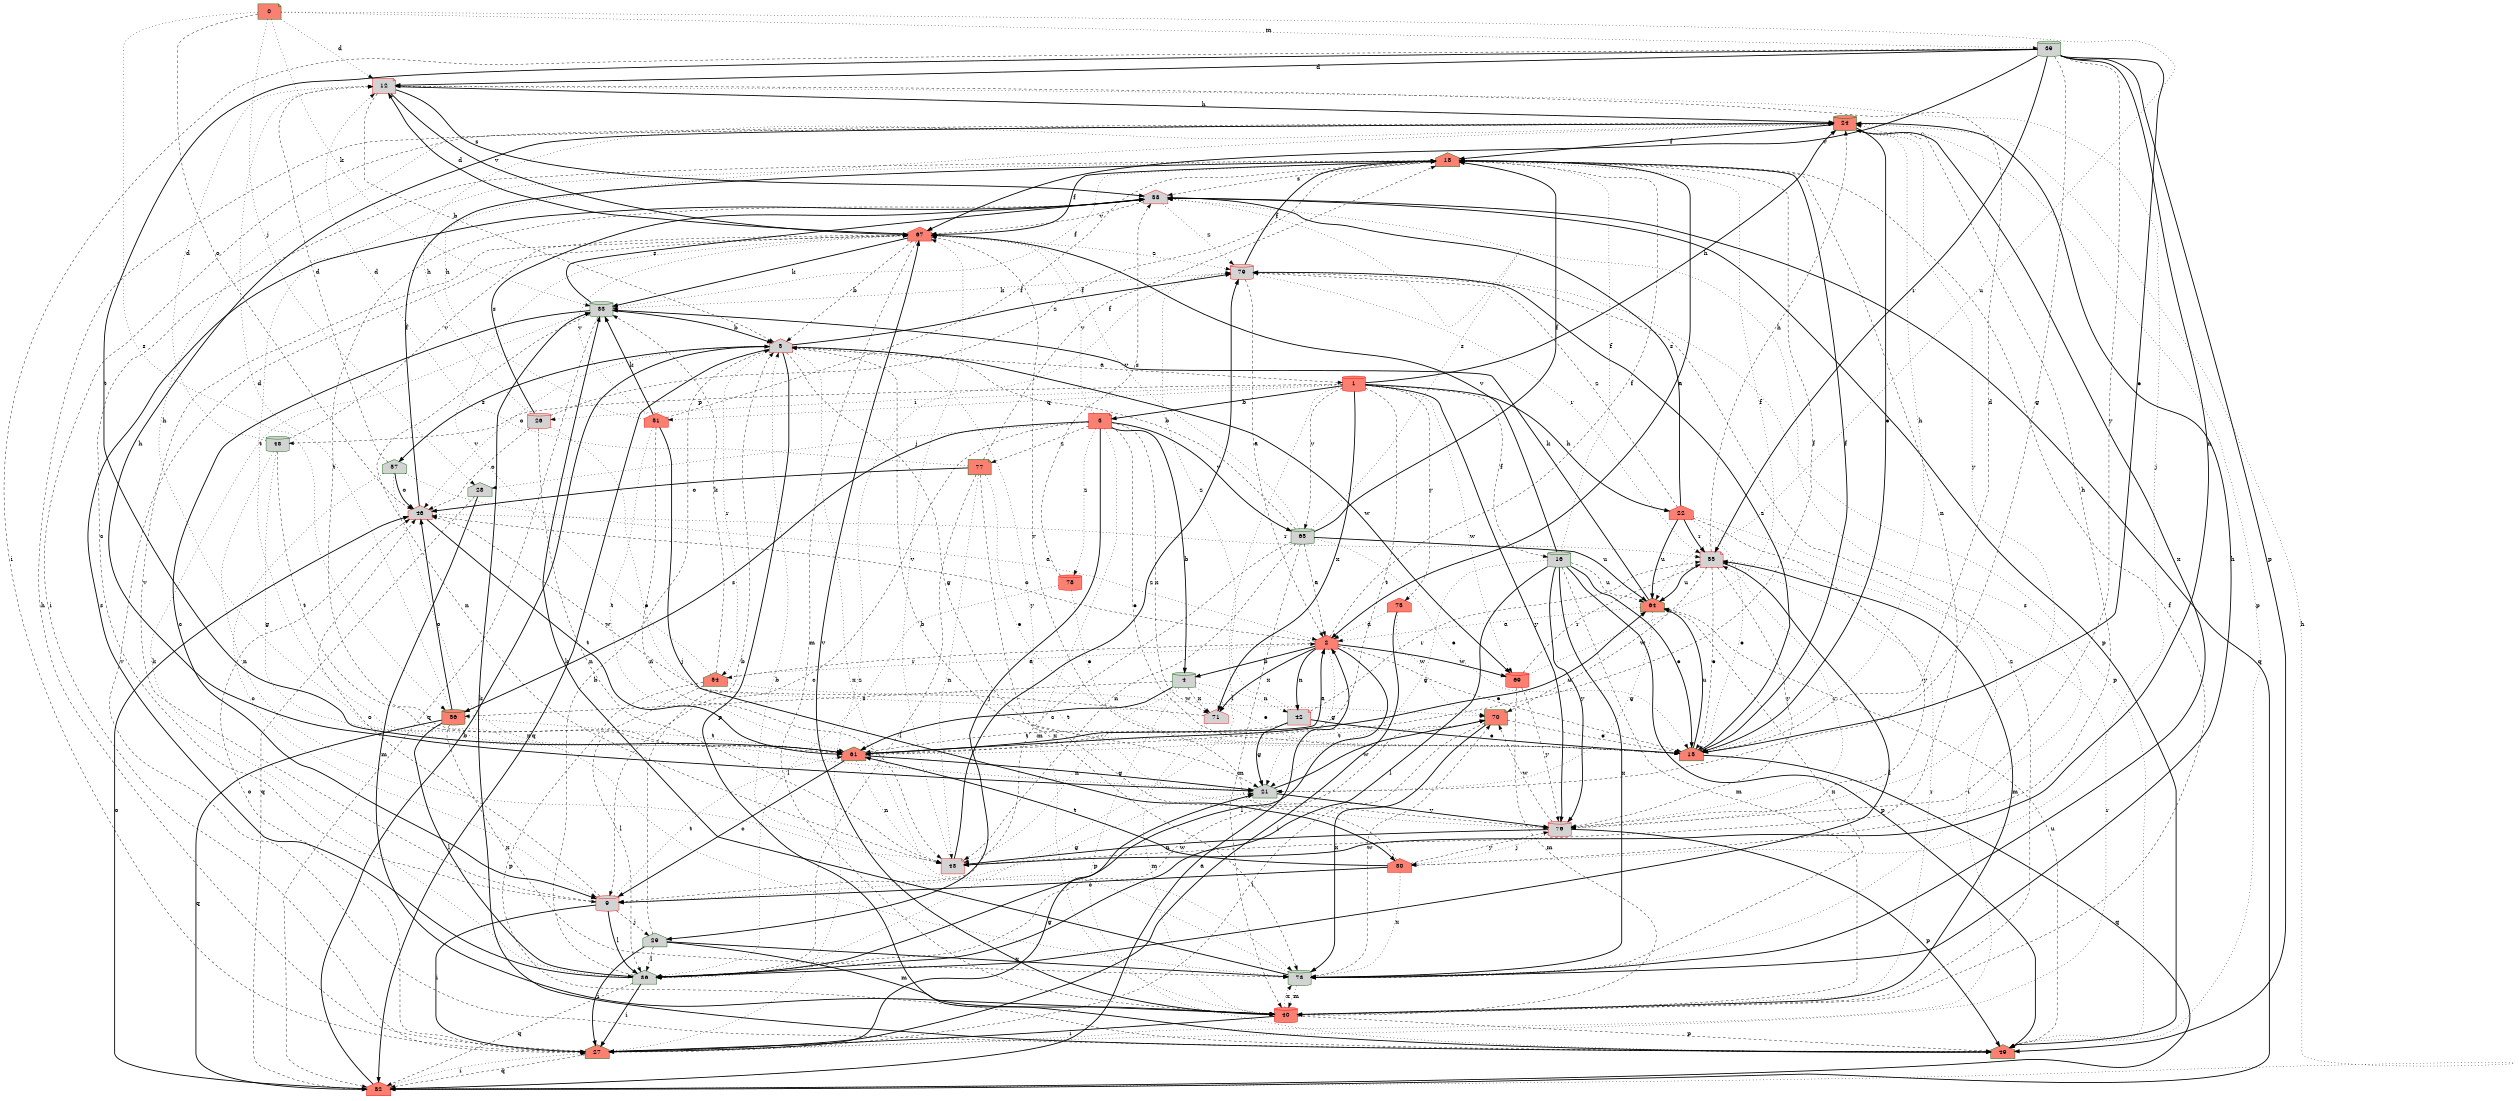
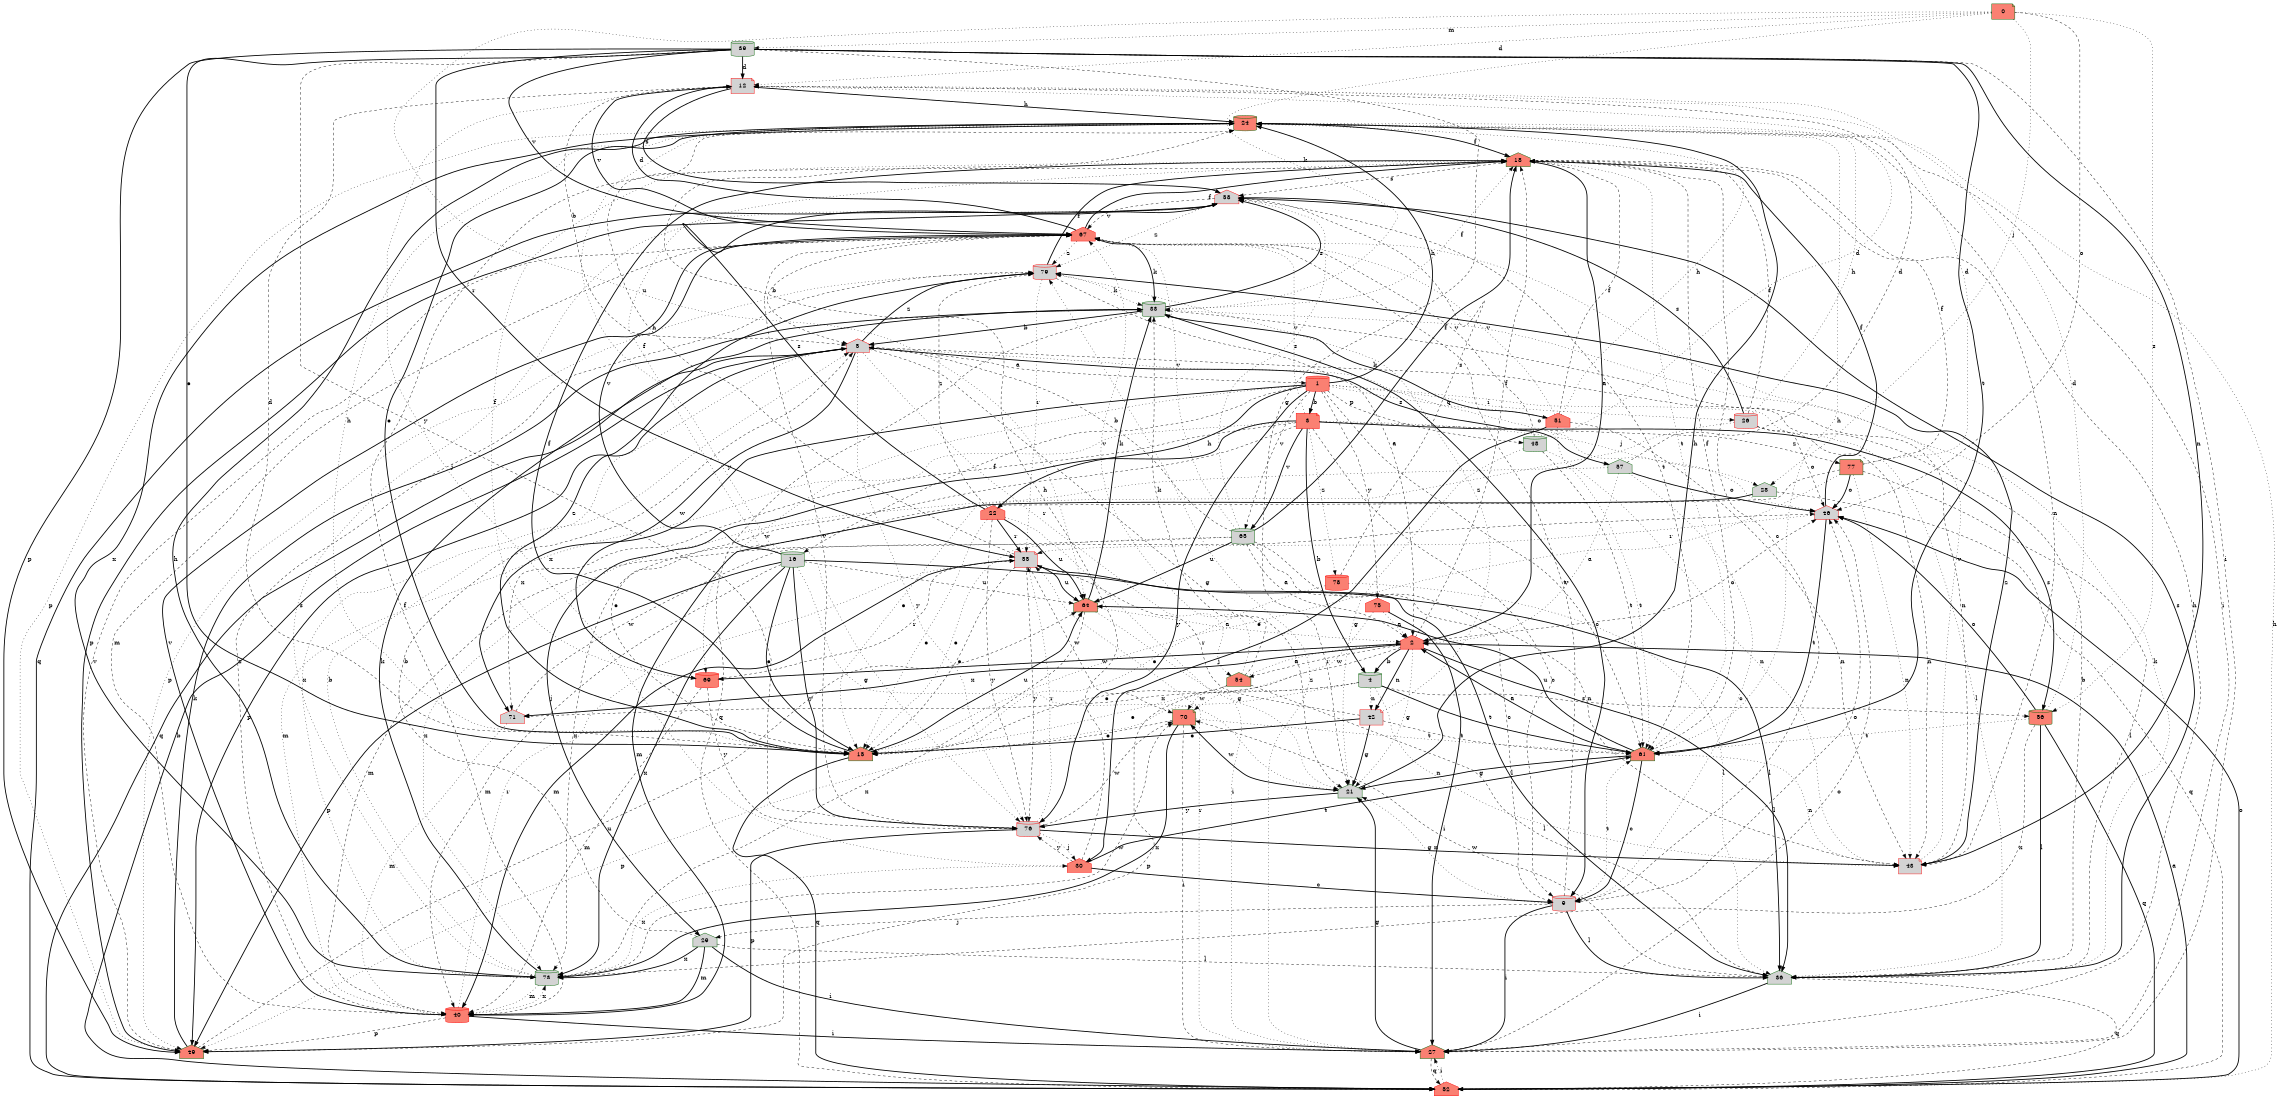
(967, 687) -> none
